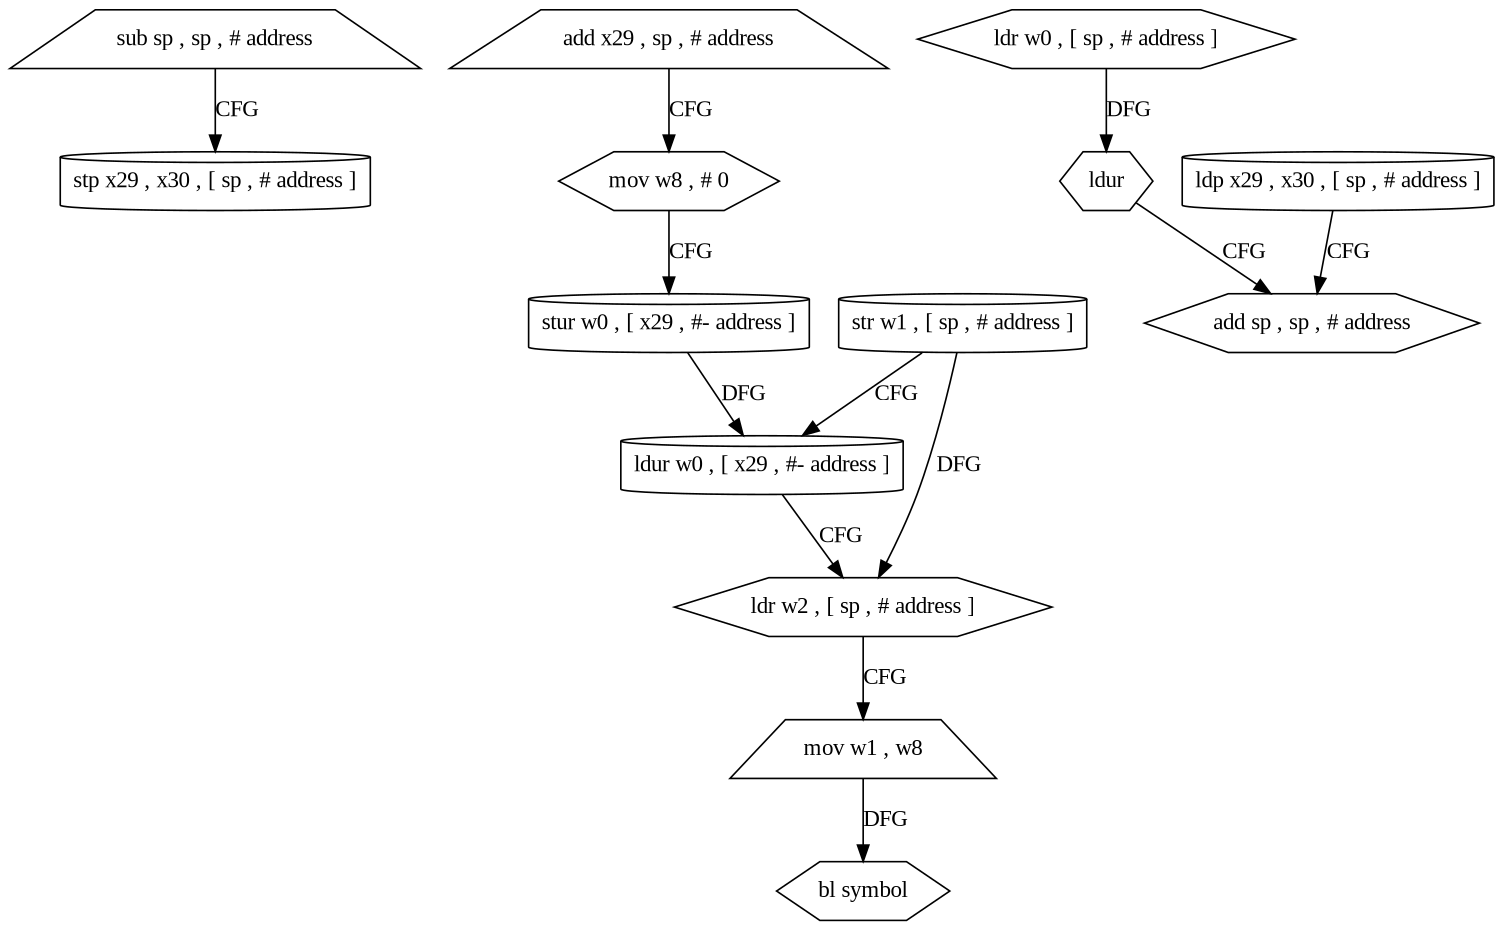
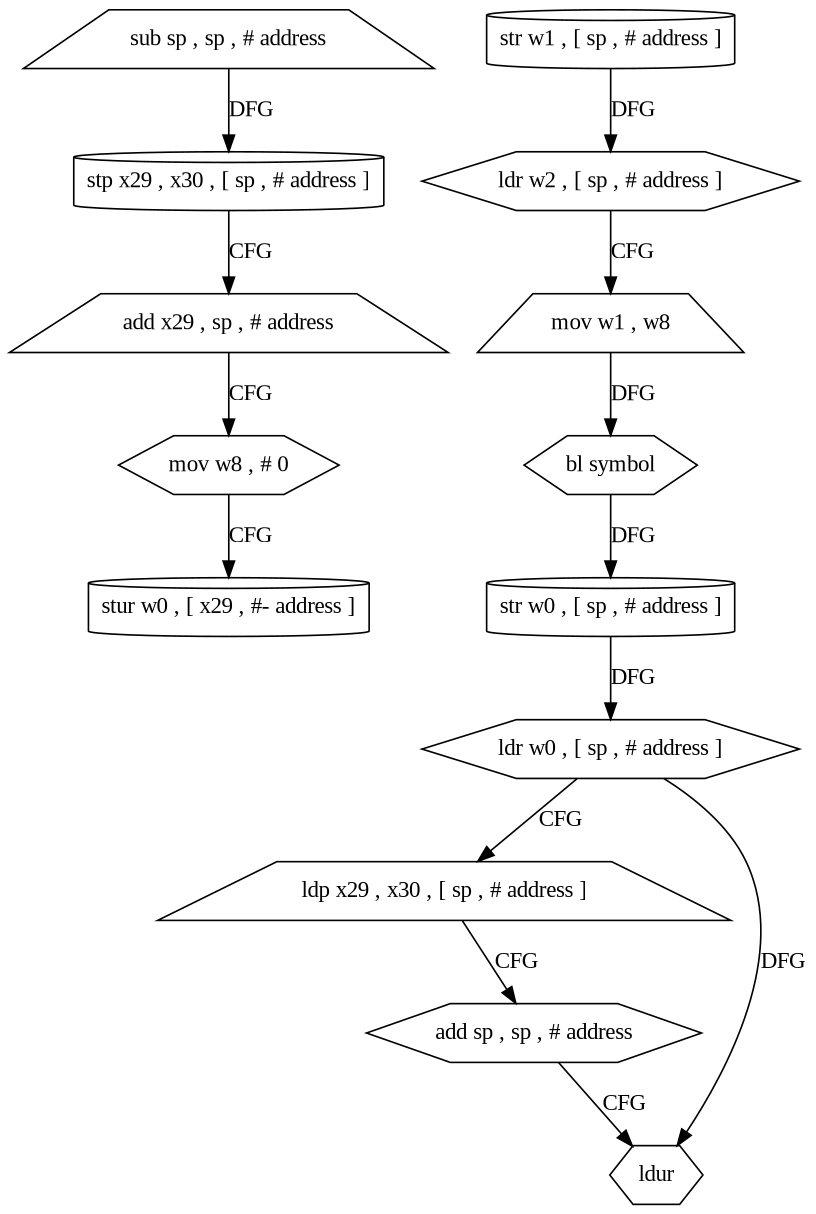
(237, 110) -> (252, 110)
(1338, 181) -> (444, 891)
none -> (229, 244)
(1197, 244) -> (590, 1098)
(762, 465) -> none
none -> (611, 607)
none -> (534, 815)
